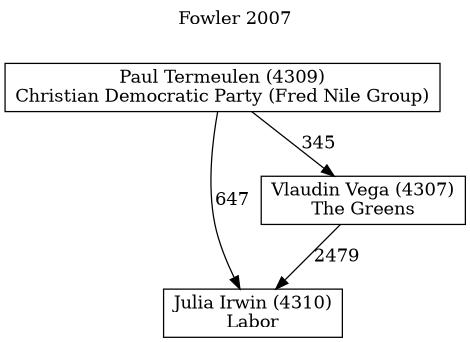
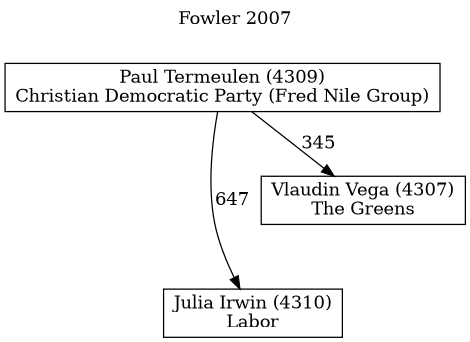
(313, 252) -> none
